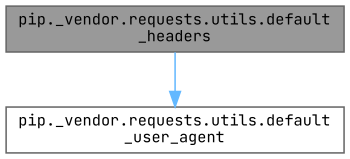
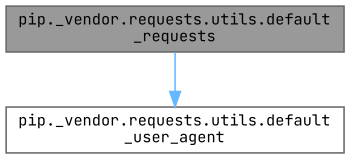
(175, 29) -> (175, 29)
